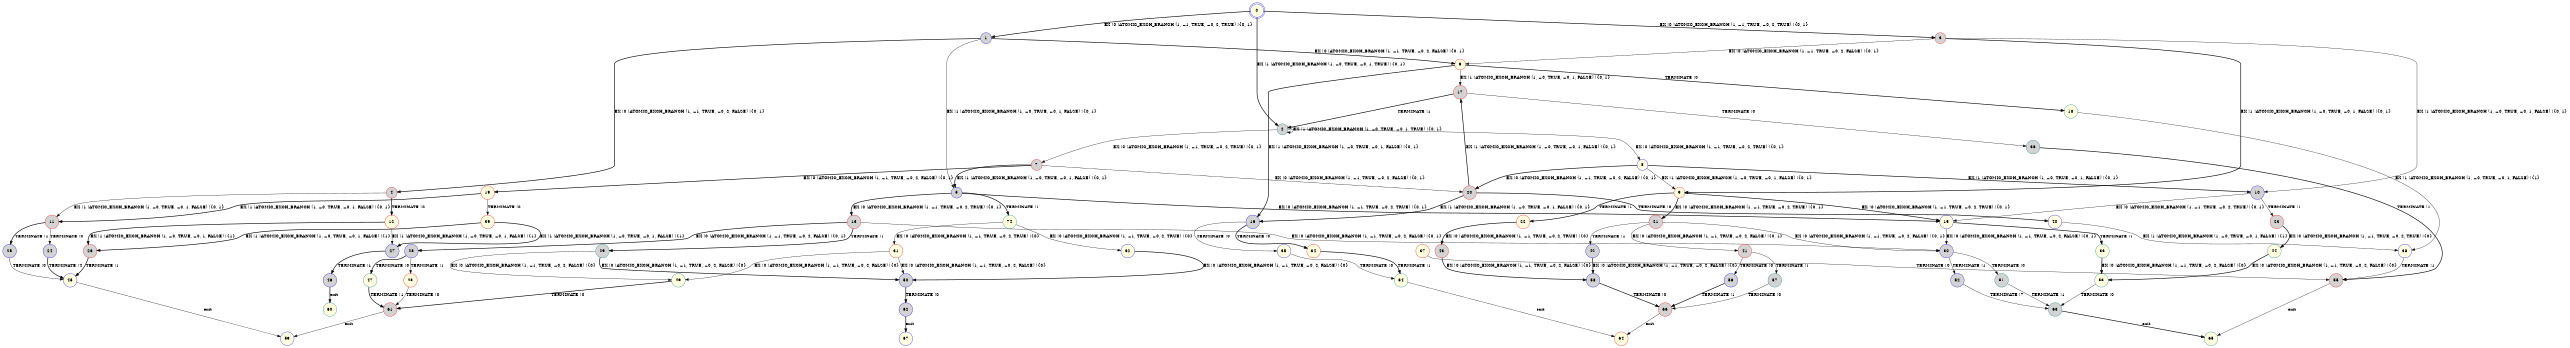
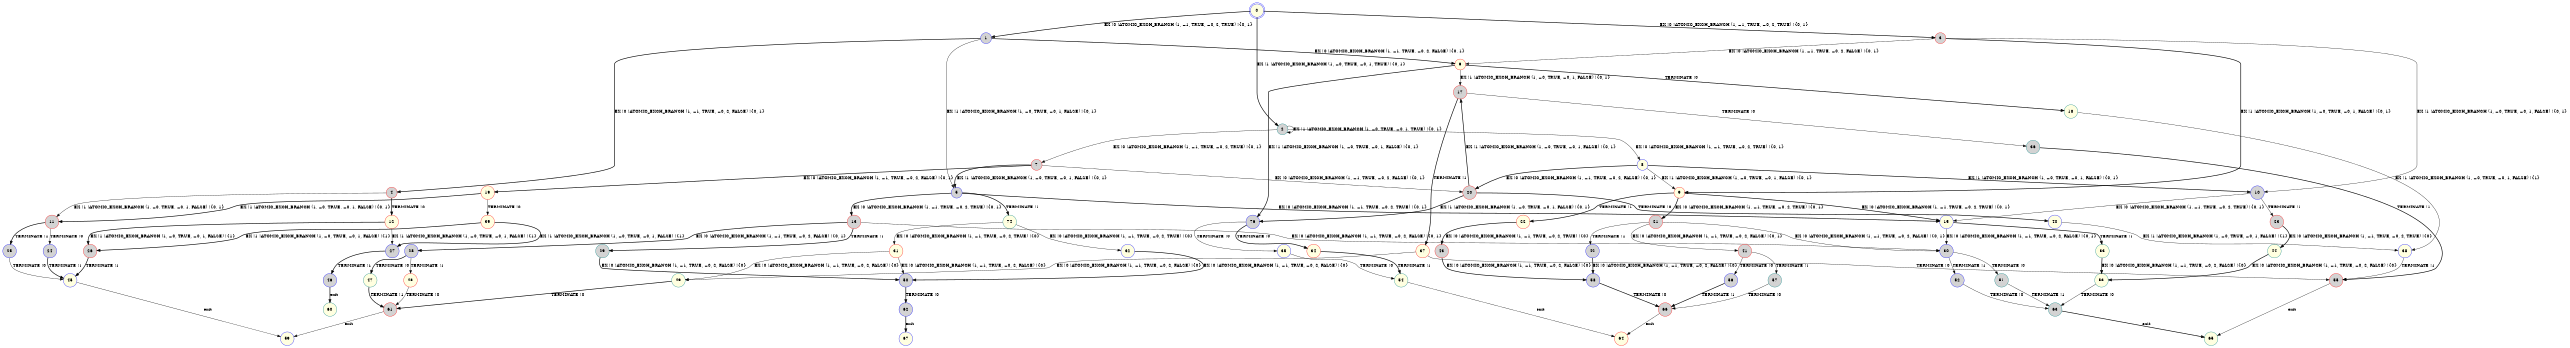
(1372, 111) -> (1435, 169)
(1253, 222) -> (1253, 222)
(66, 266) -> (66, 266)
(484, 273) -> (1052, 266)
(2007, 295) -> (2007, 295)
